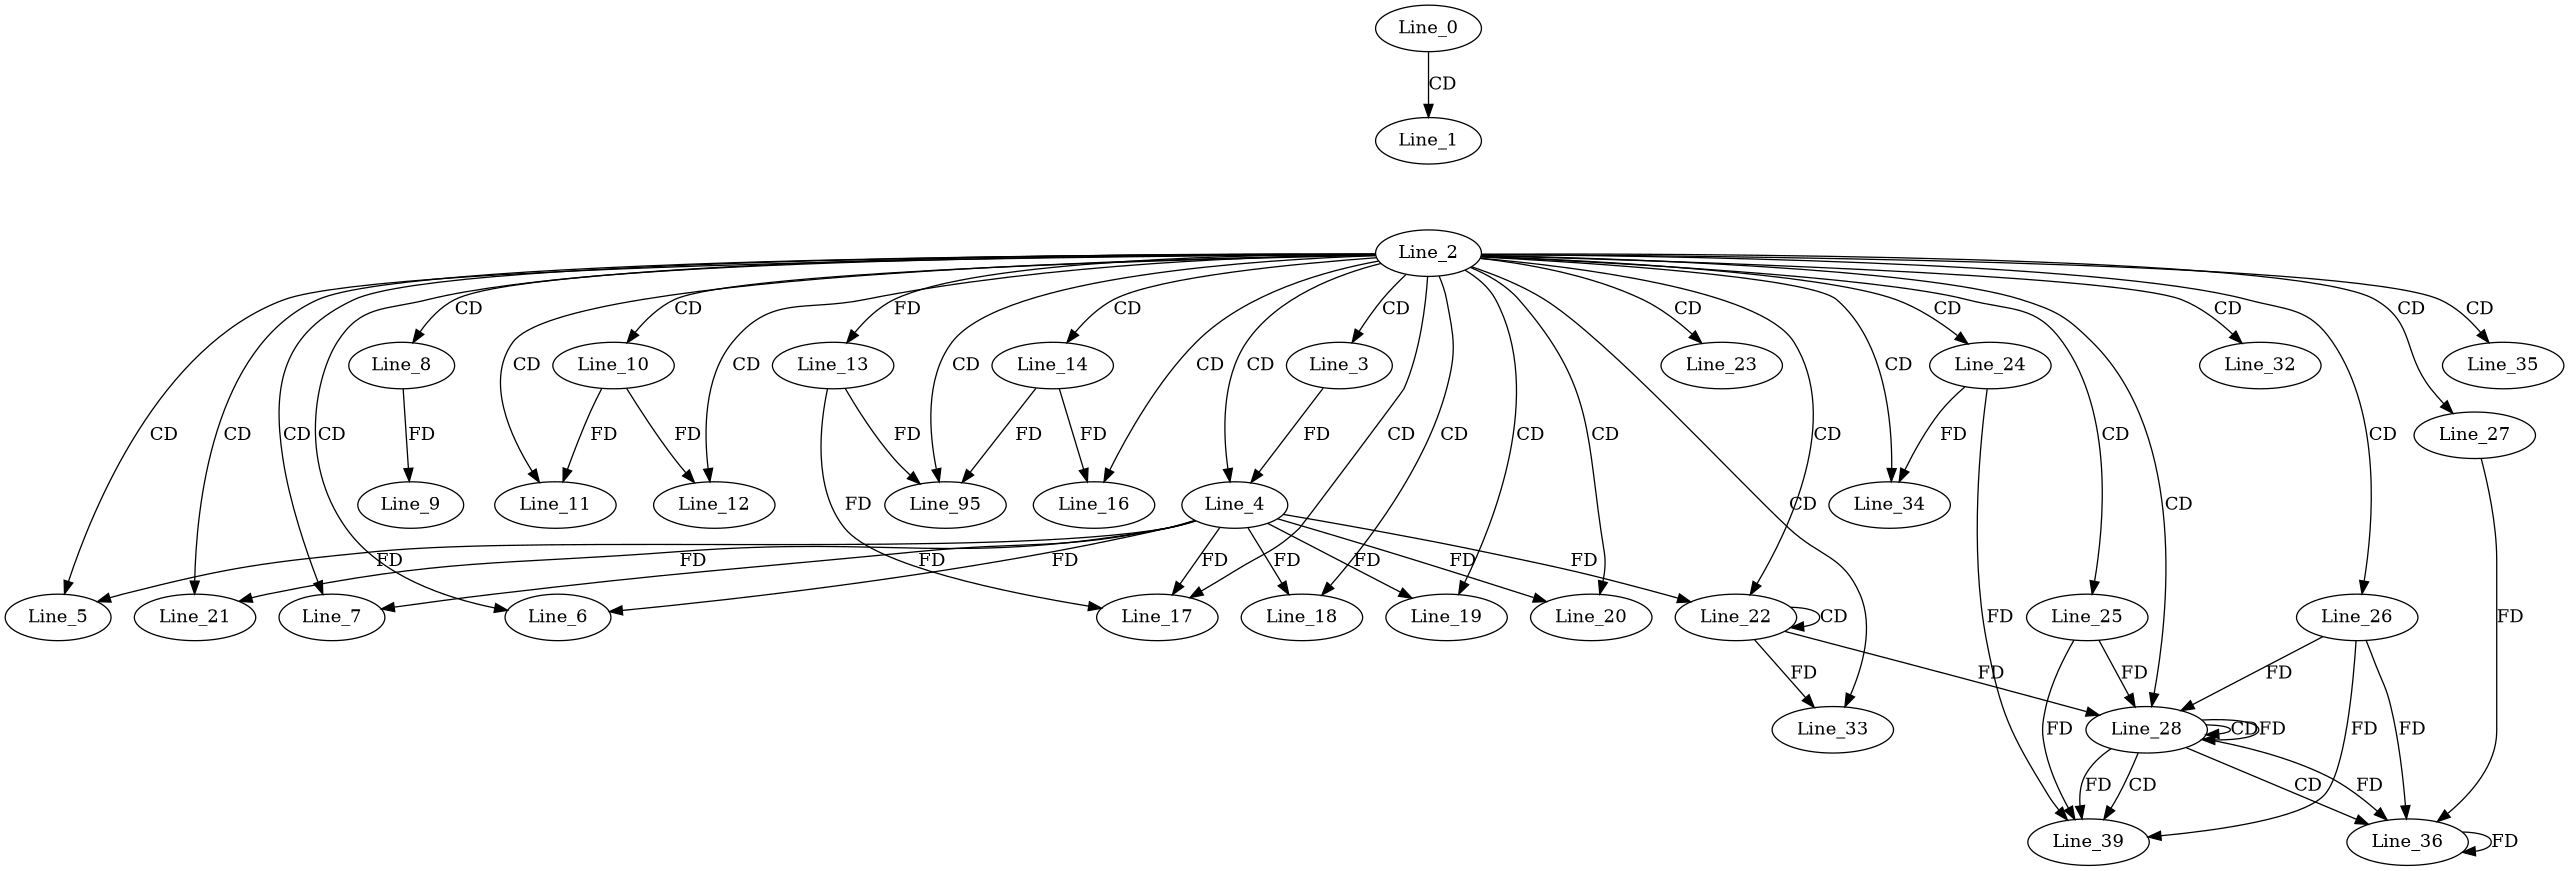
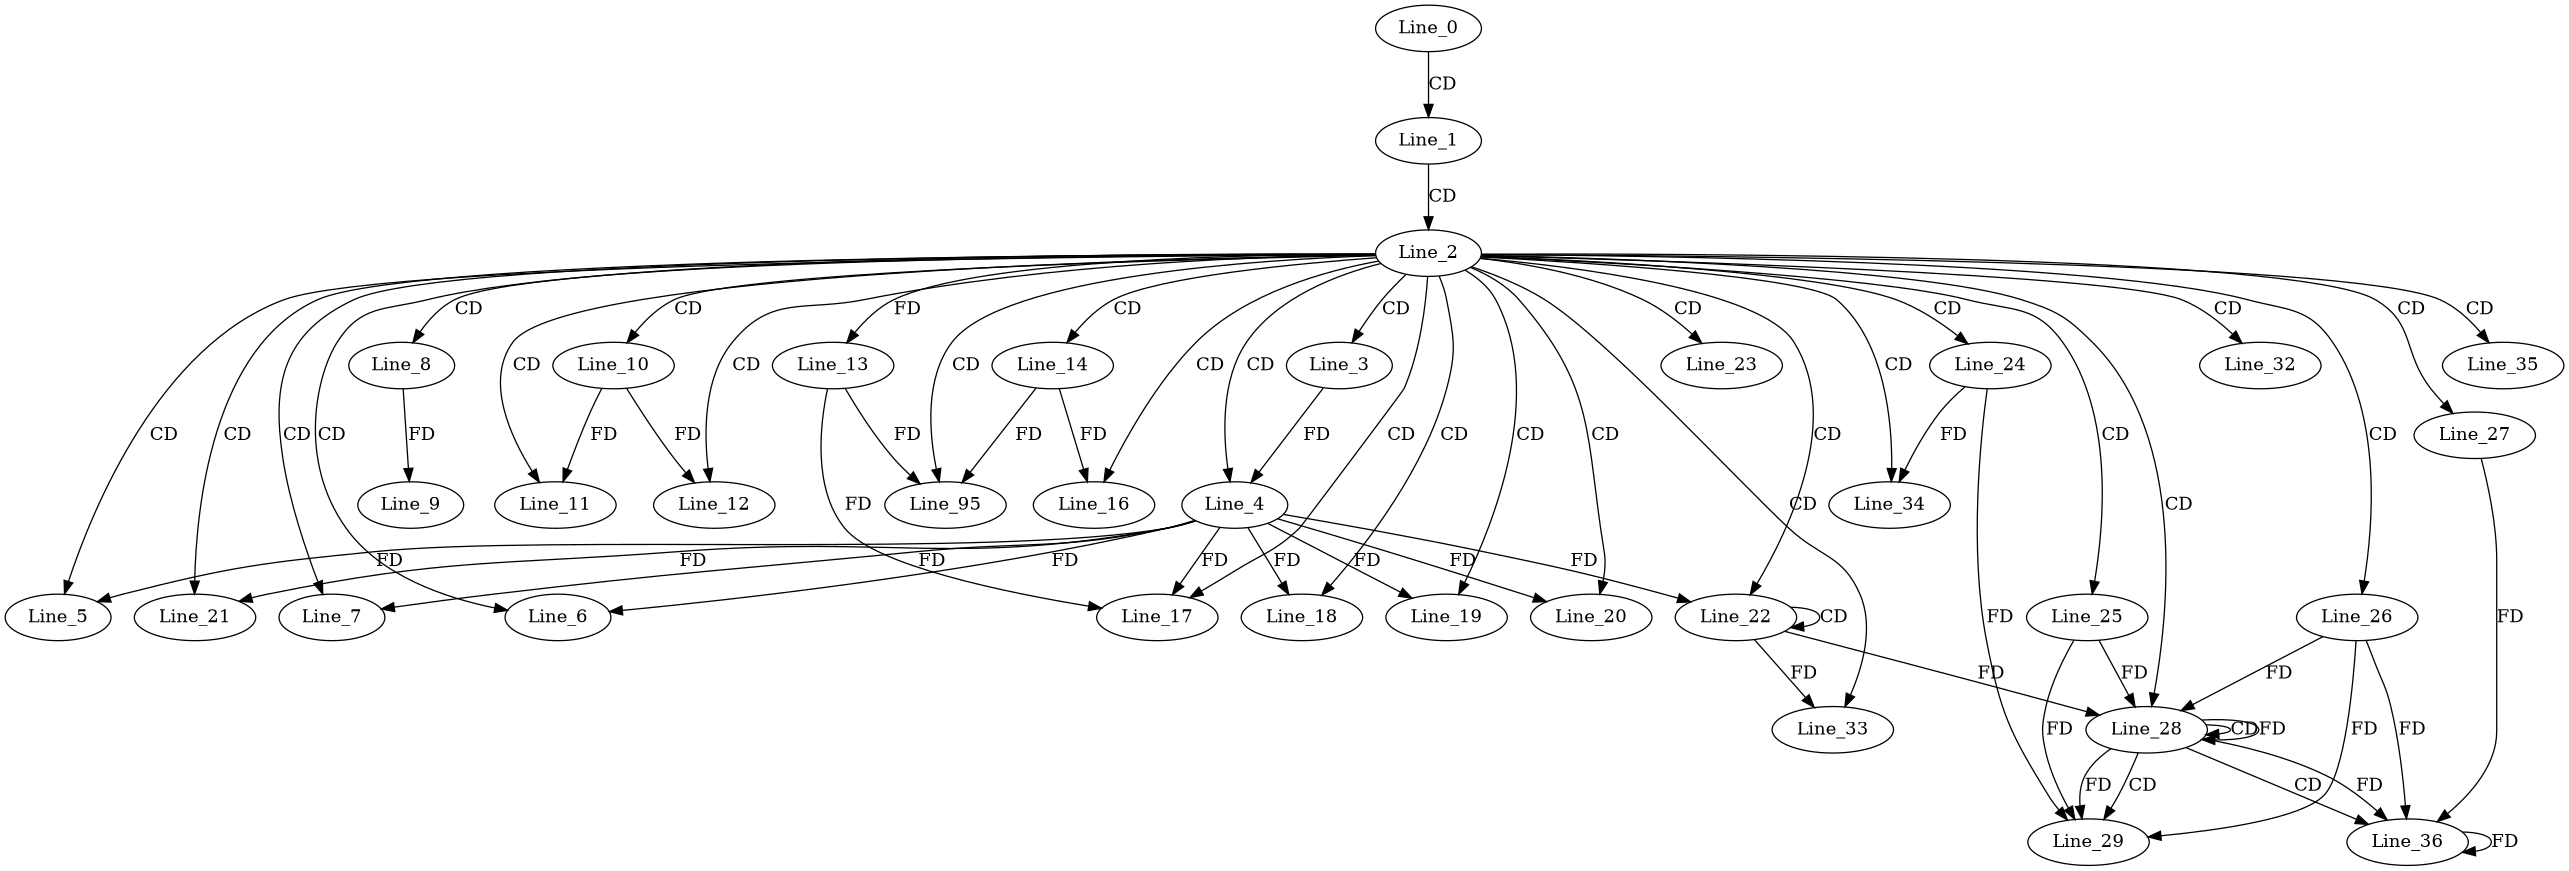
none -> (1429, 190)
(2089, 842) -> (2089, 842)
